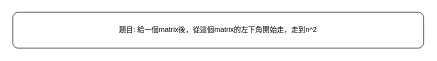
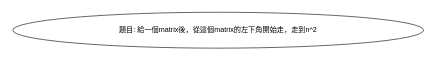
(218, 30) -> (218, 30)
